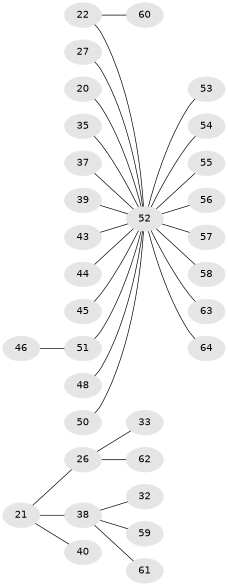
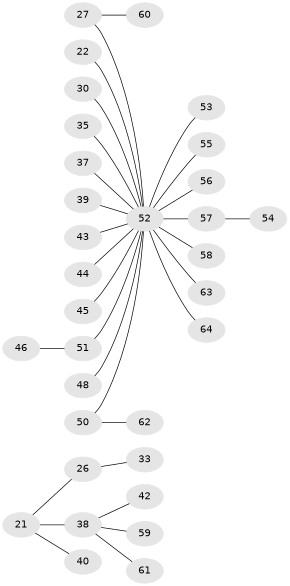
(114, 15) -> (114, 15)
(83, 89) -> (83, 89)
(171, 170) -> (238, 219)
(114, 460) -> (114, 423)
(145, 497) -> (145, 497)
